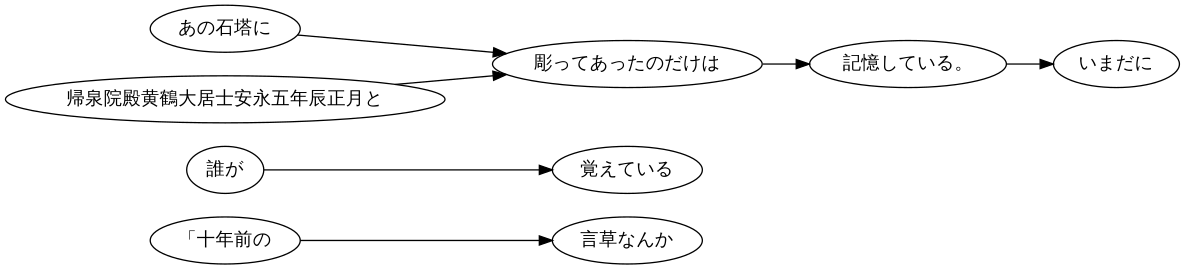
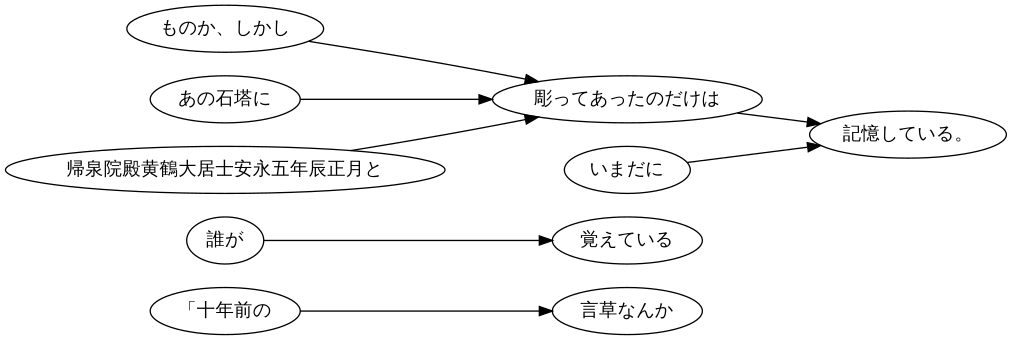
none -> (225, 29)
(1023, 64) -> (747, 155)
